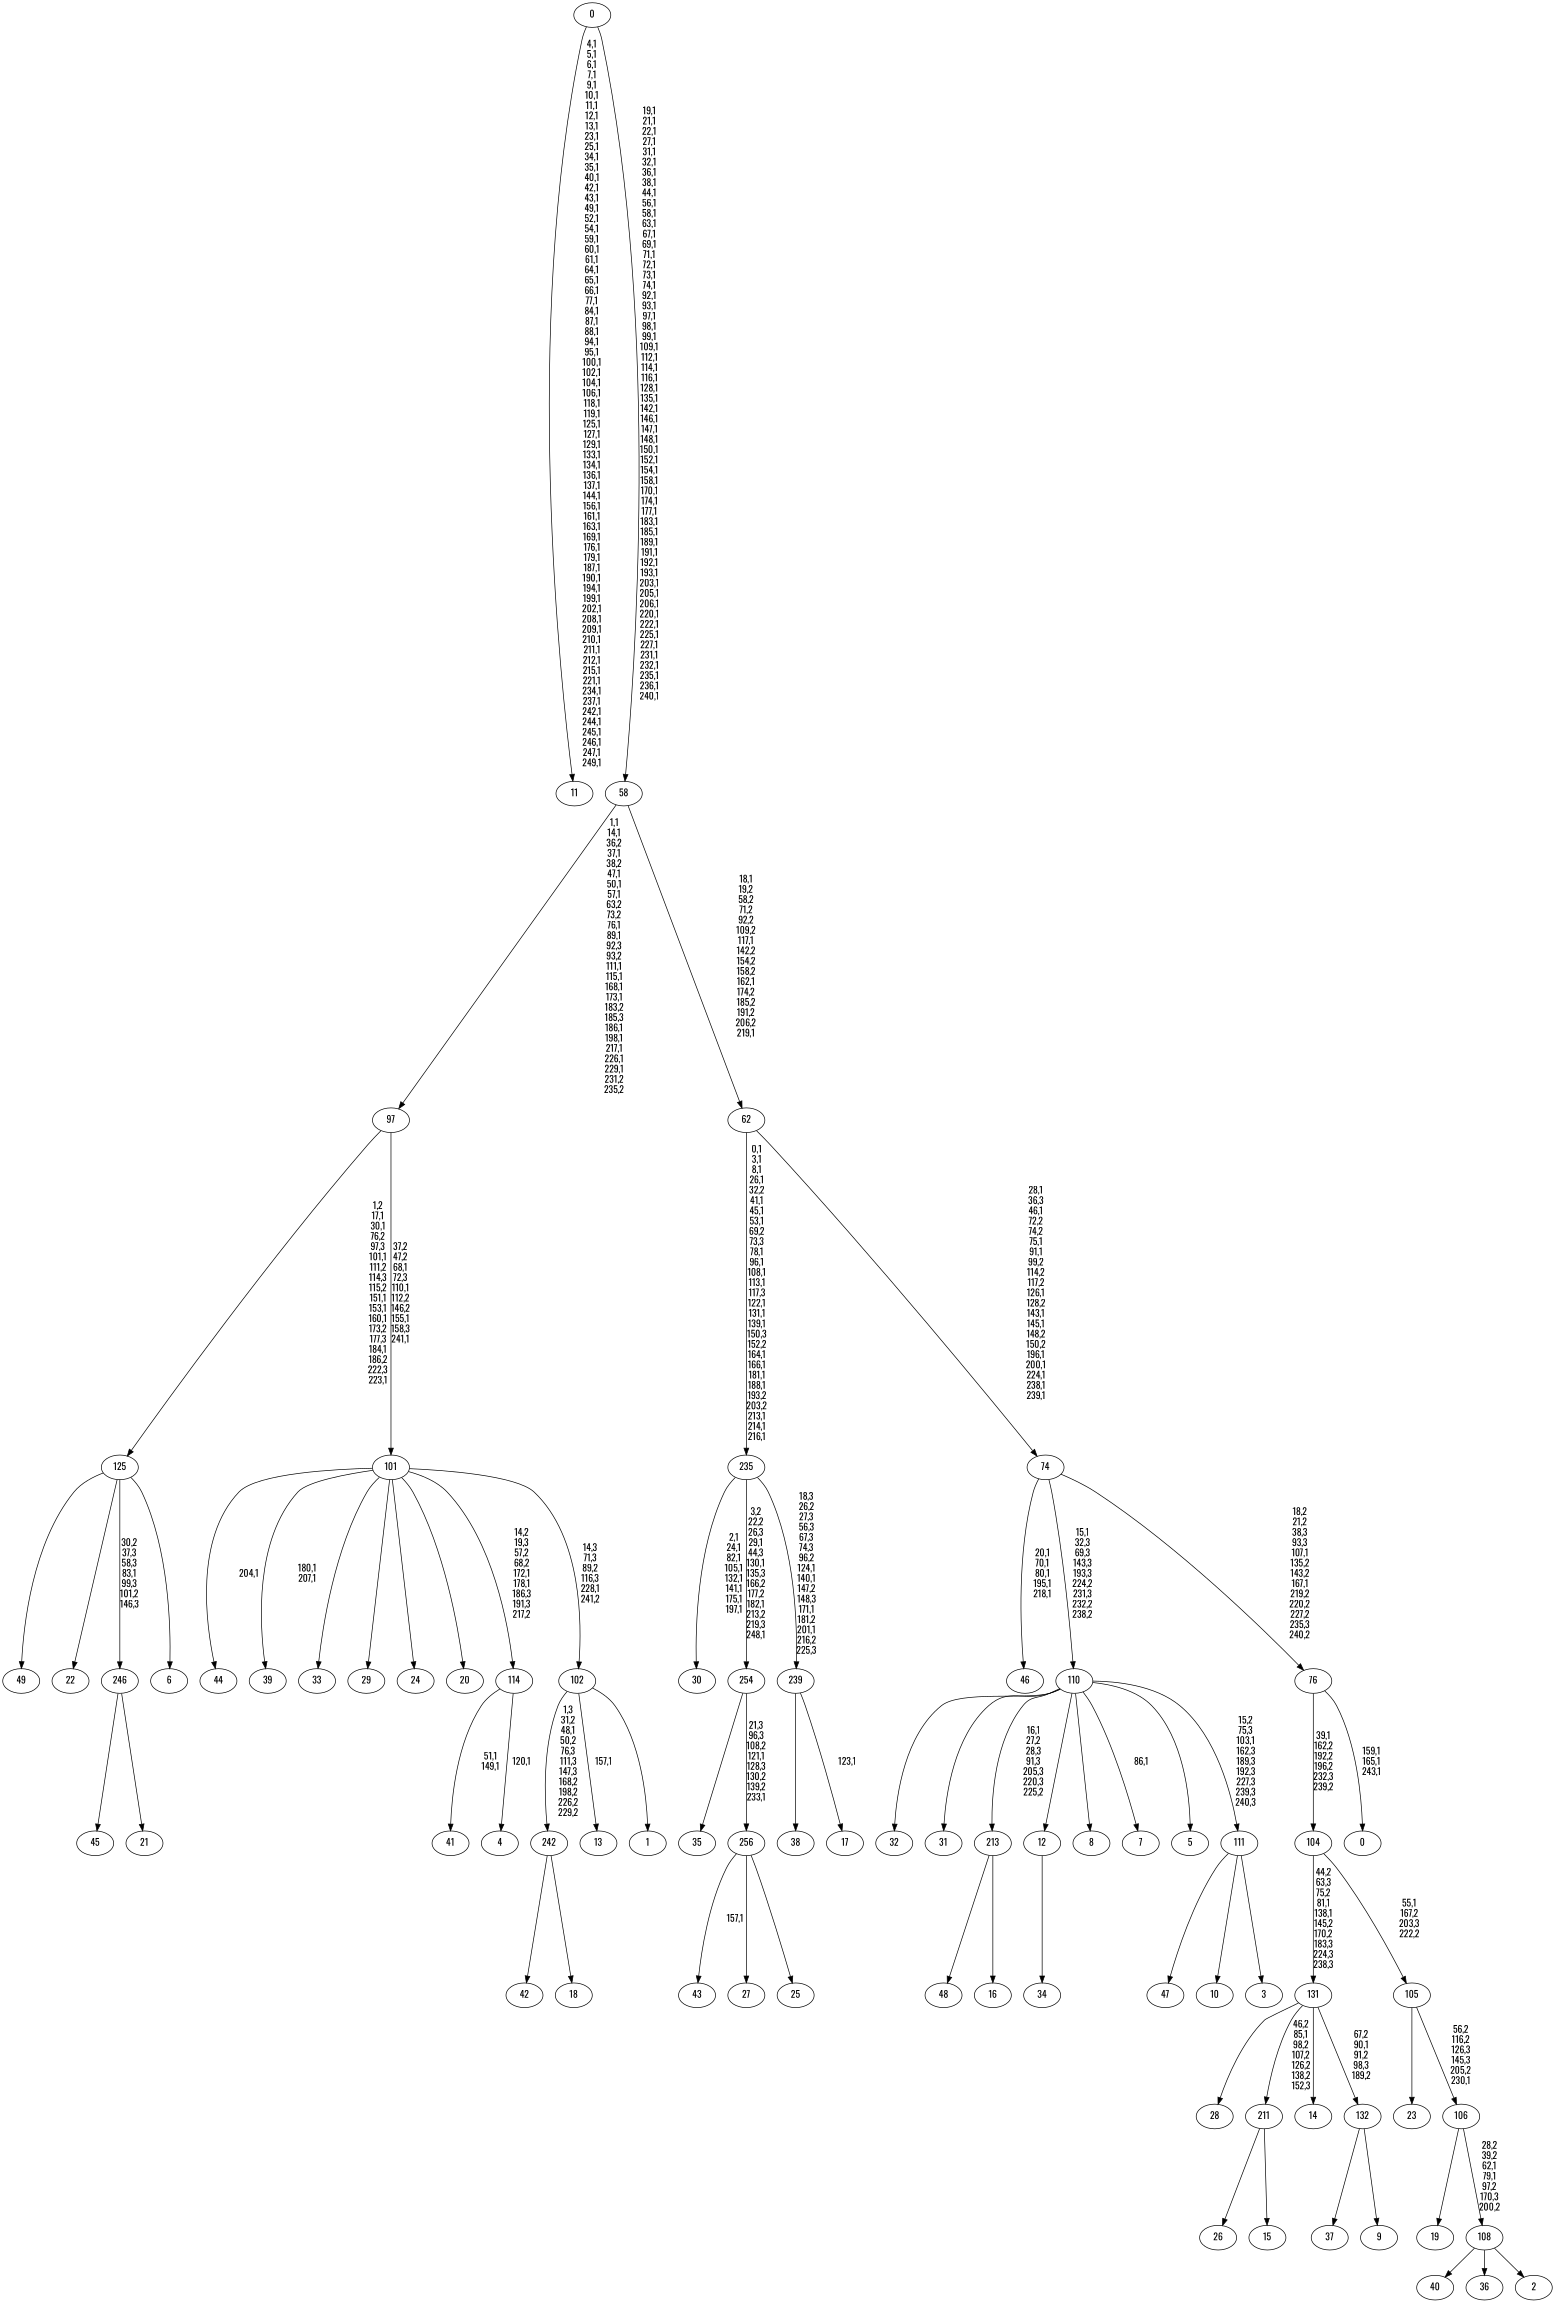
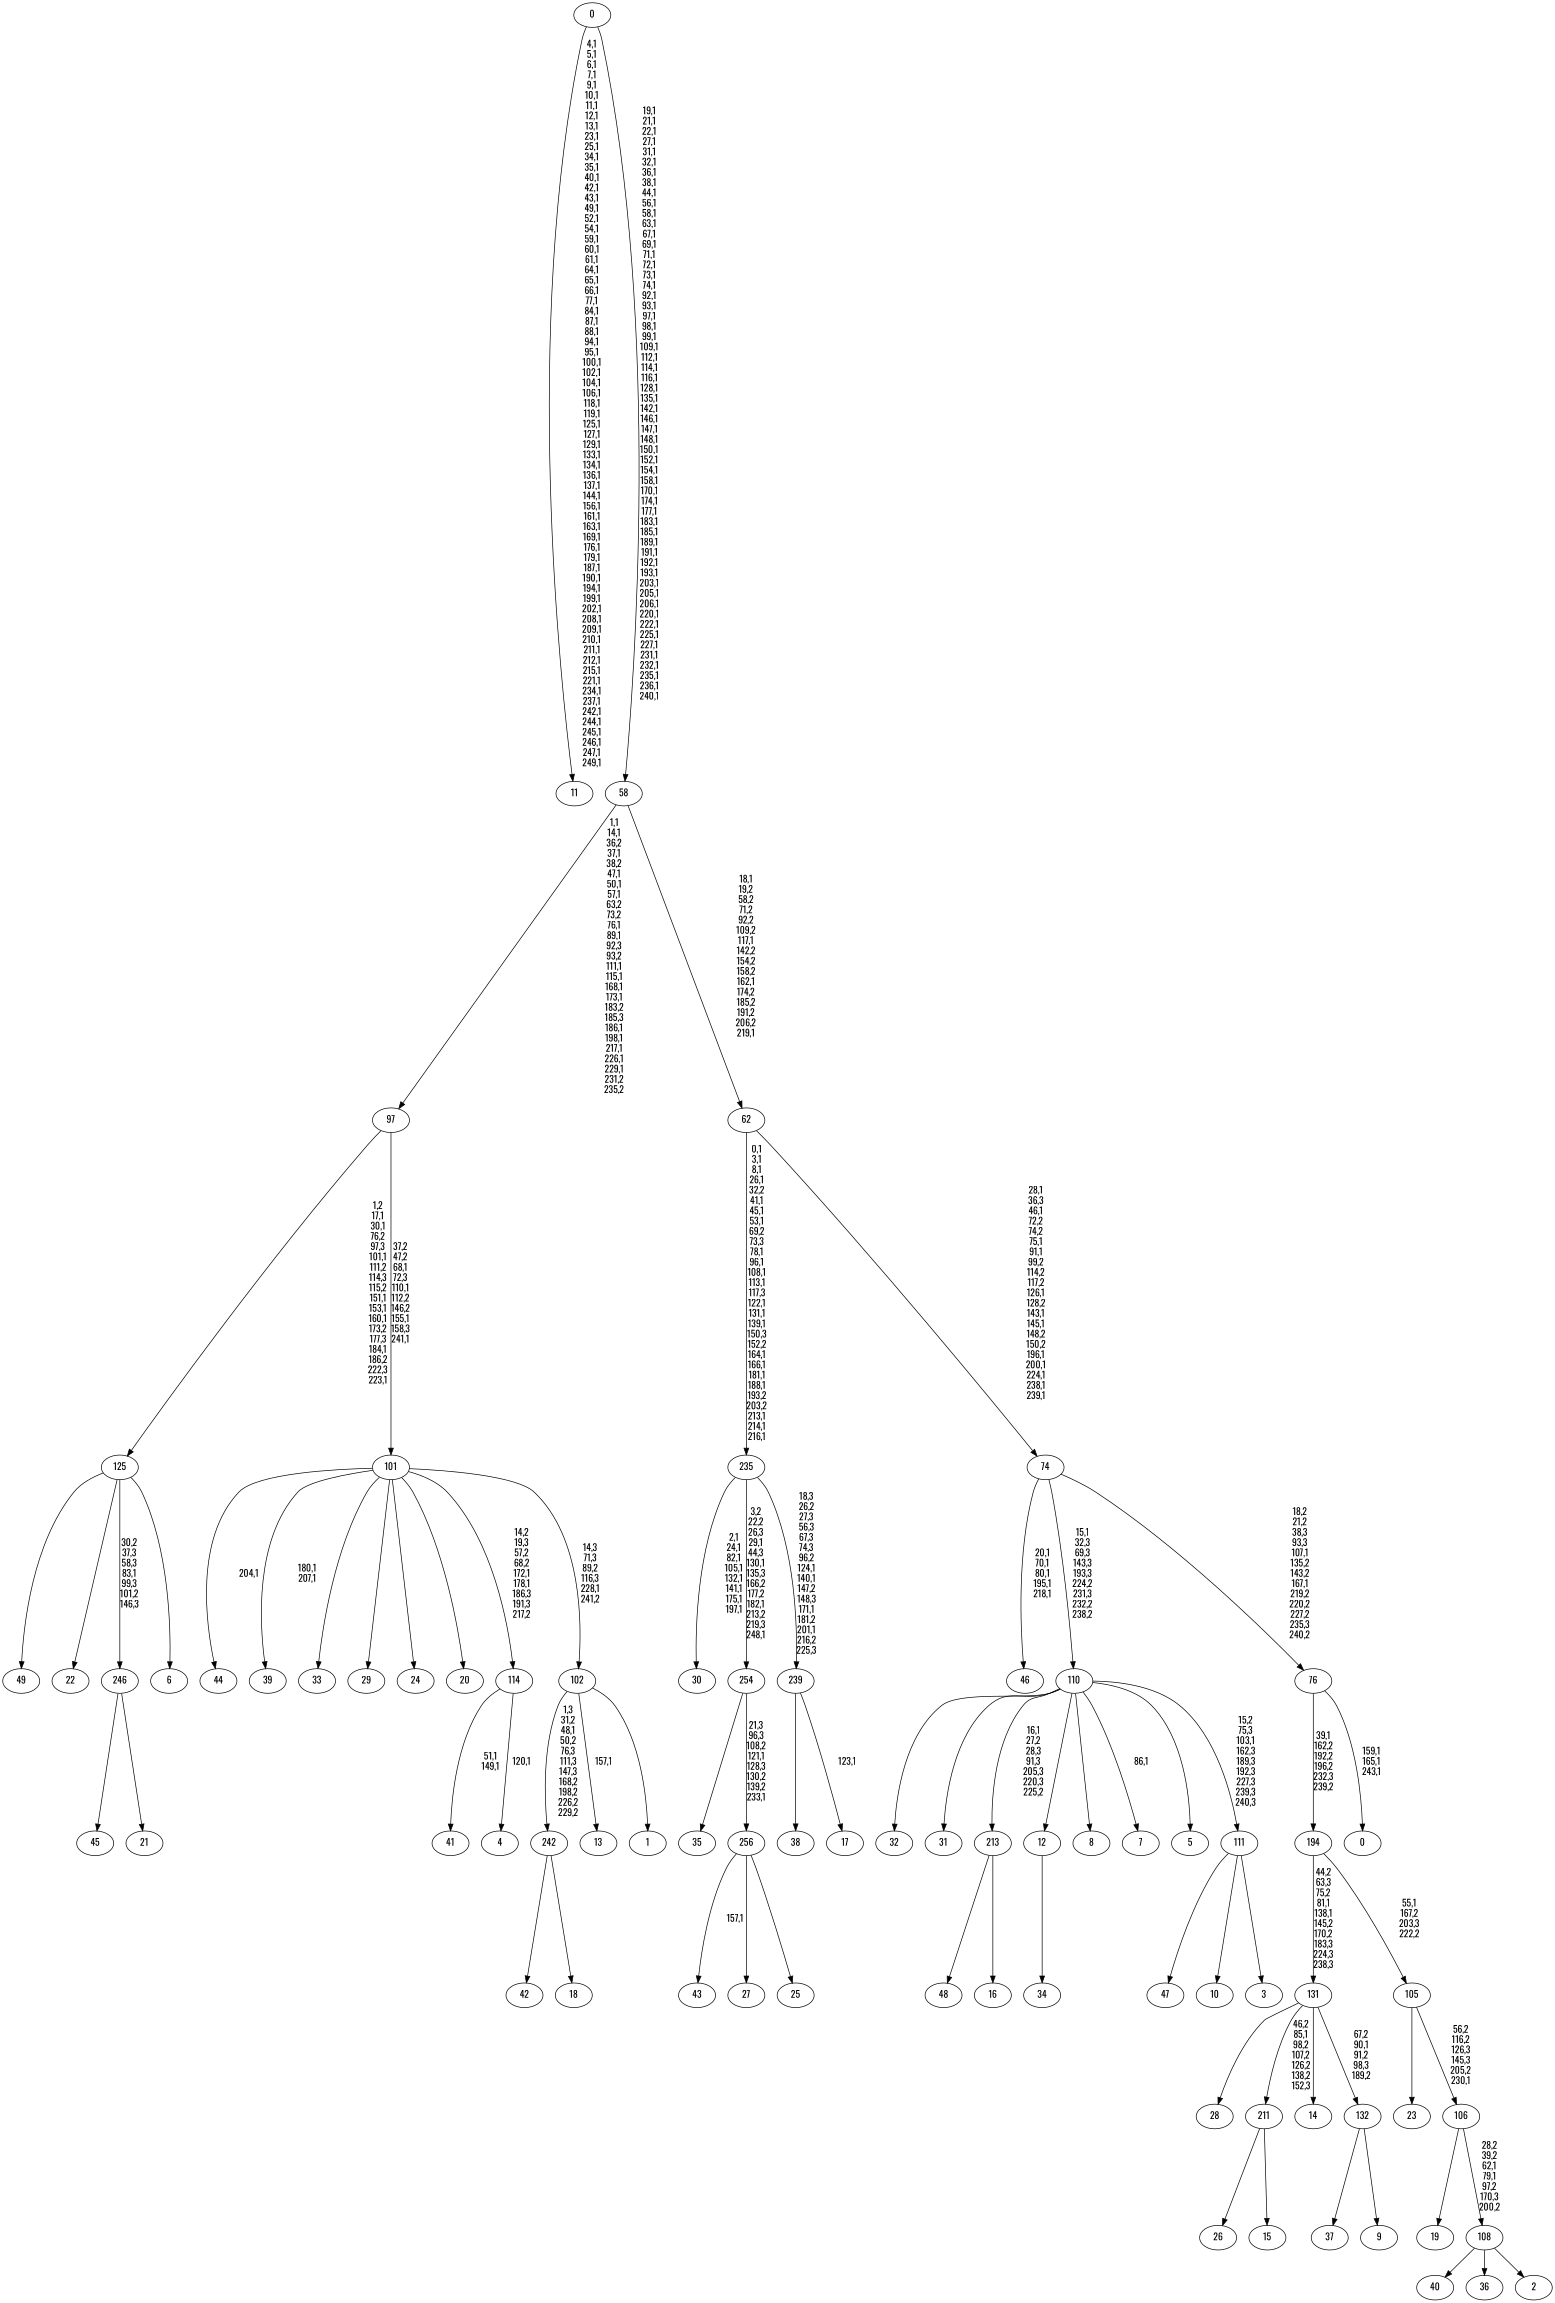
(1313, 1843) -> (1313, 1843)
